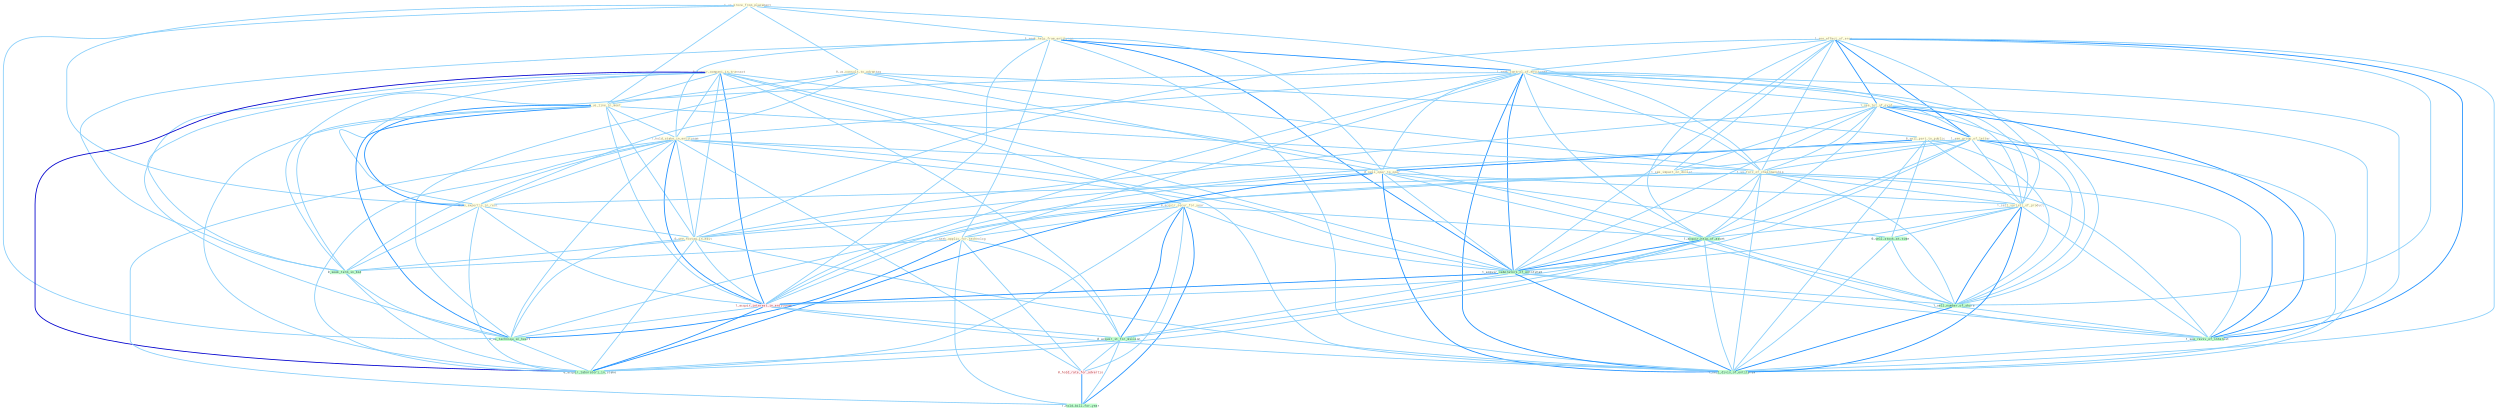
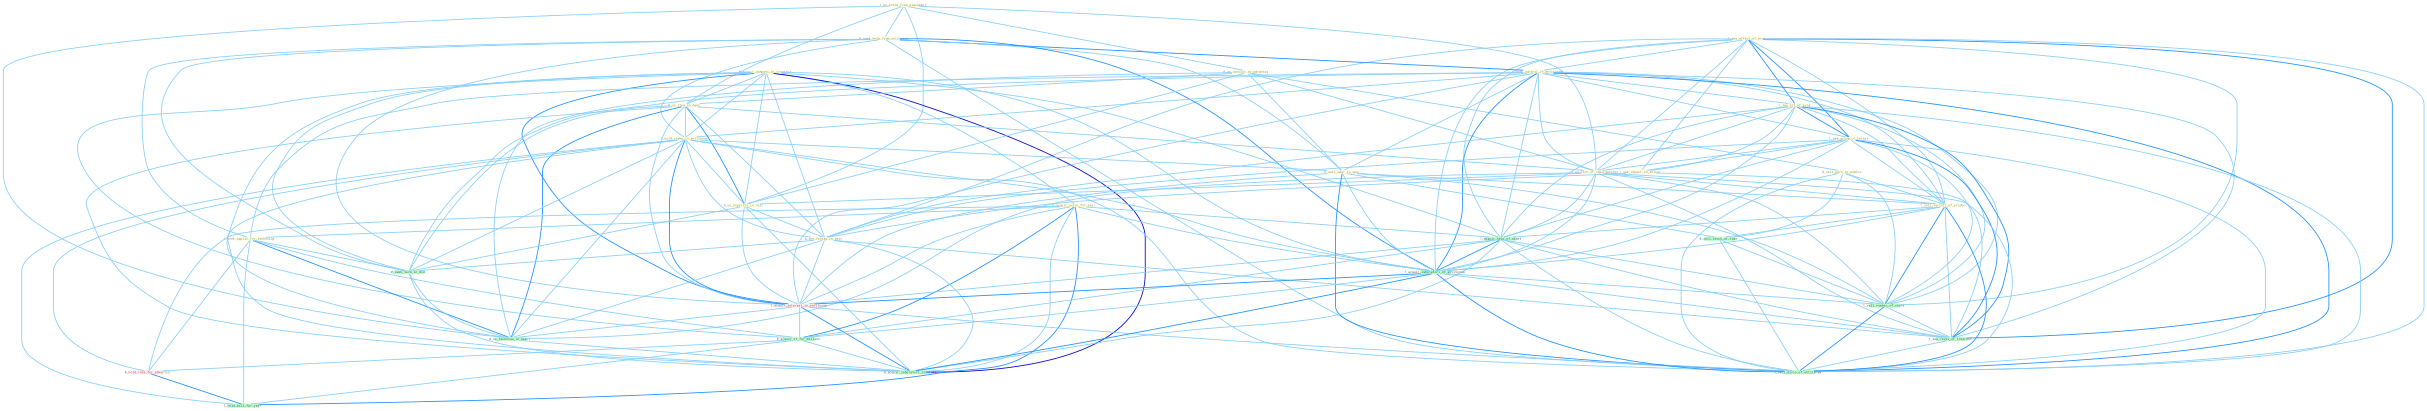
(1654, 155) -> none
(1016, 239) -> (1174, 325)
(1256, 336) -> (1388, 289)
